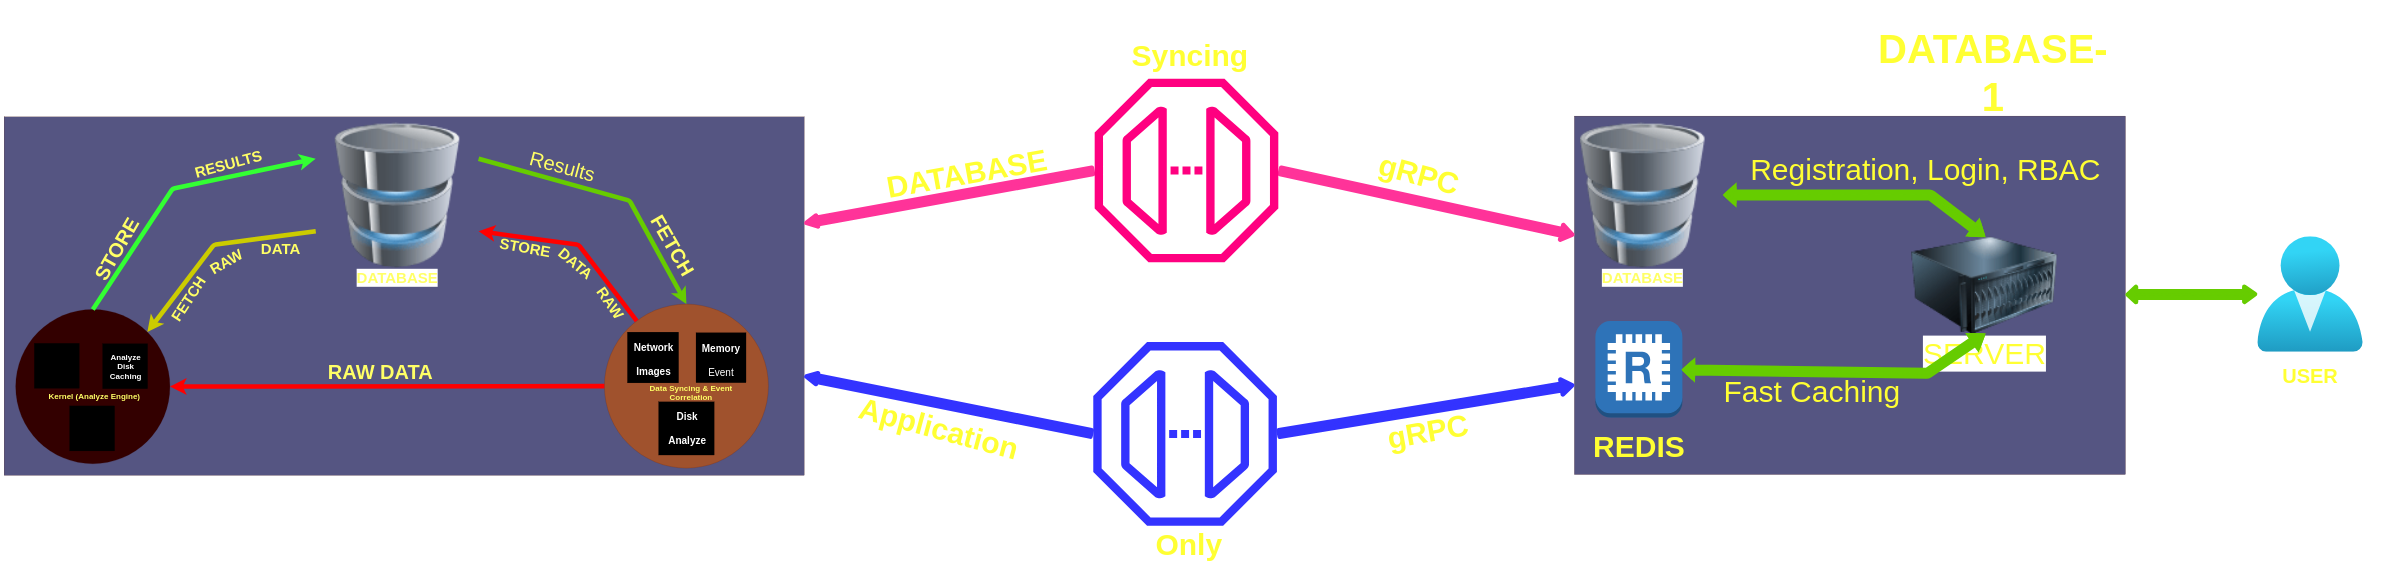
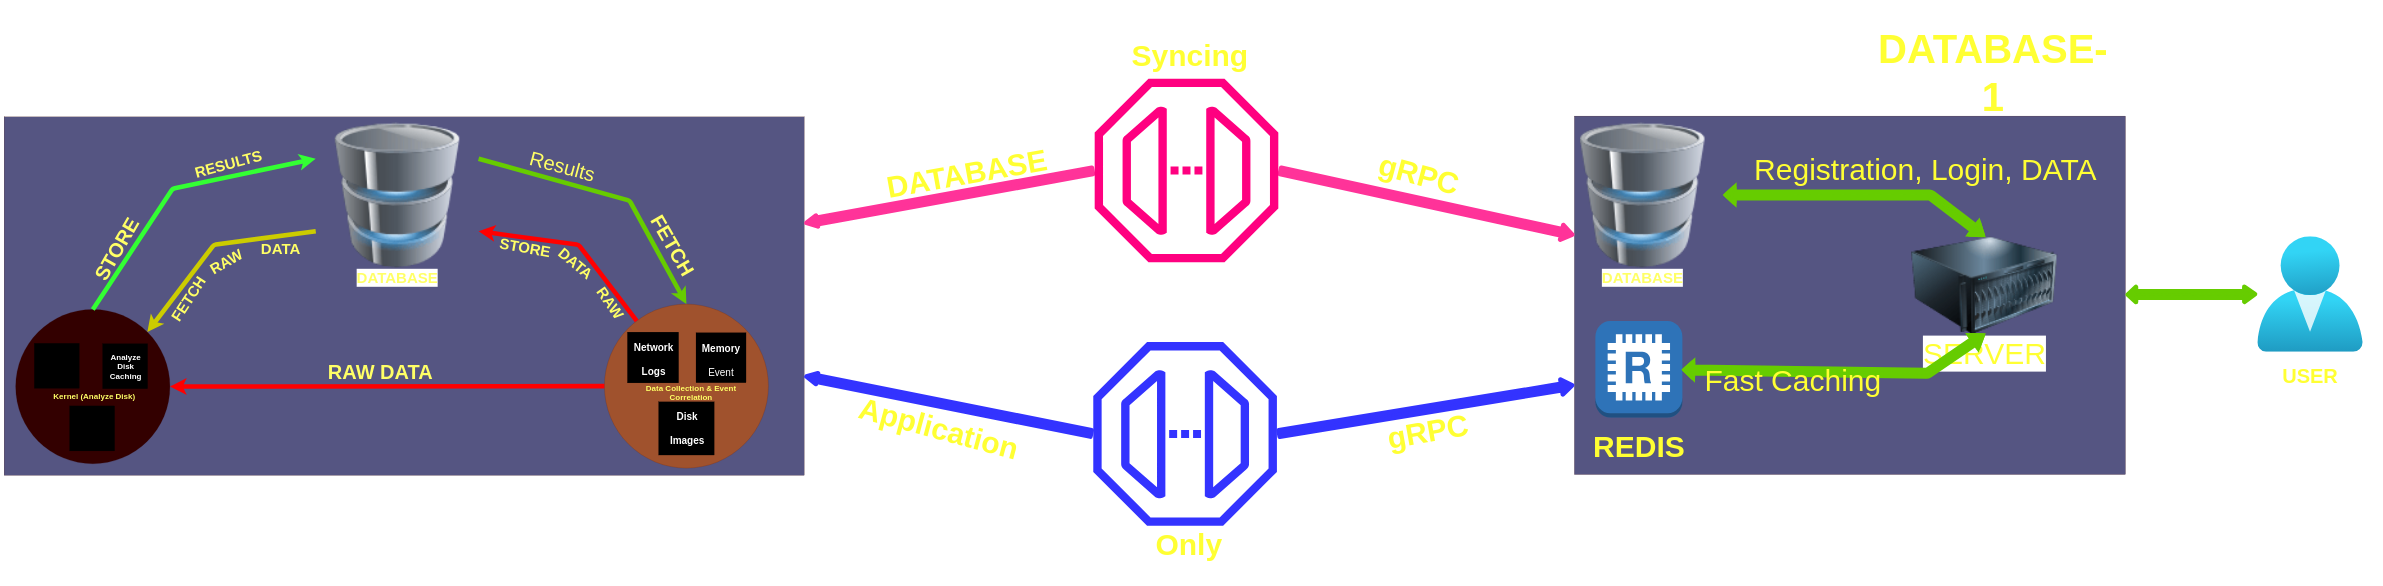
(1925, 170) -> (1925, 170)
(654, 355) -> (654, 355)
(1812, 392) -> (1793, 381)
(691, 393) -> (691, 393)
(94, 396) -> (94, 396)
(687, 424) -> (687, 424)
